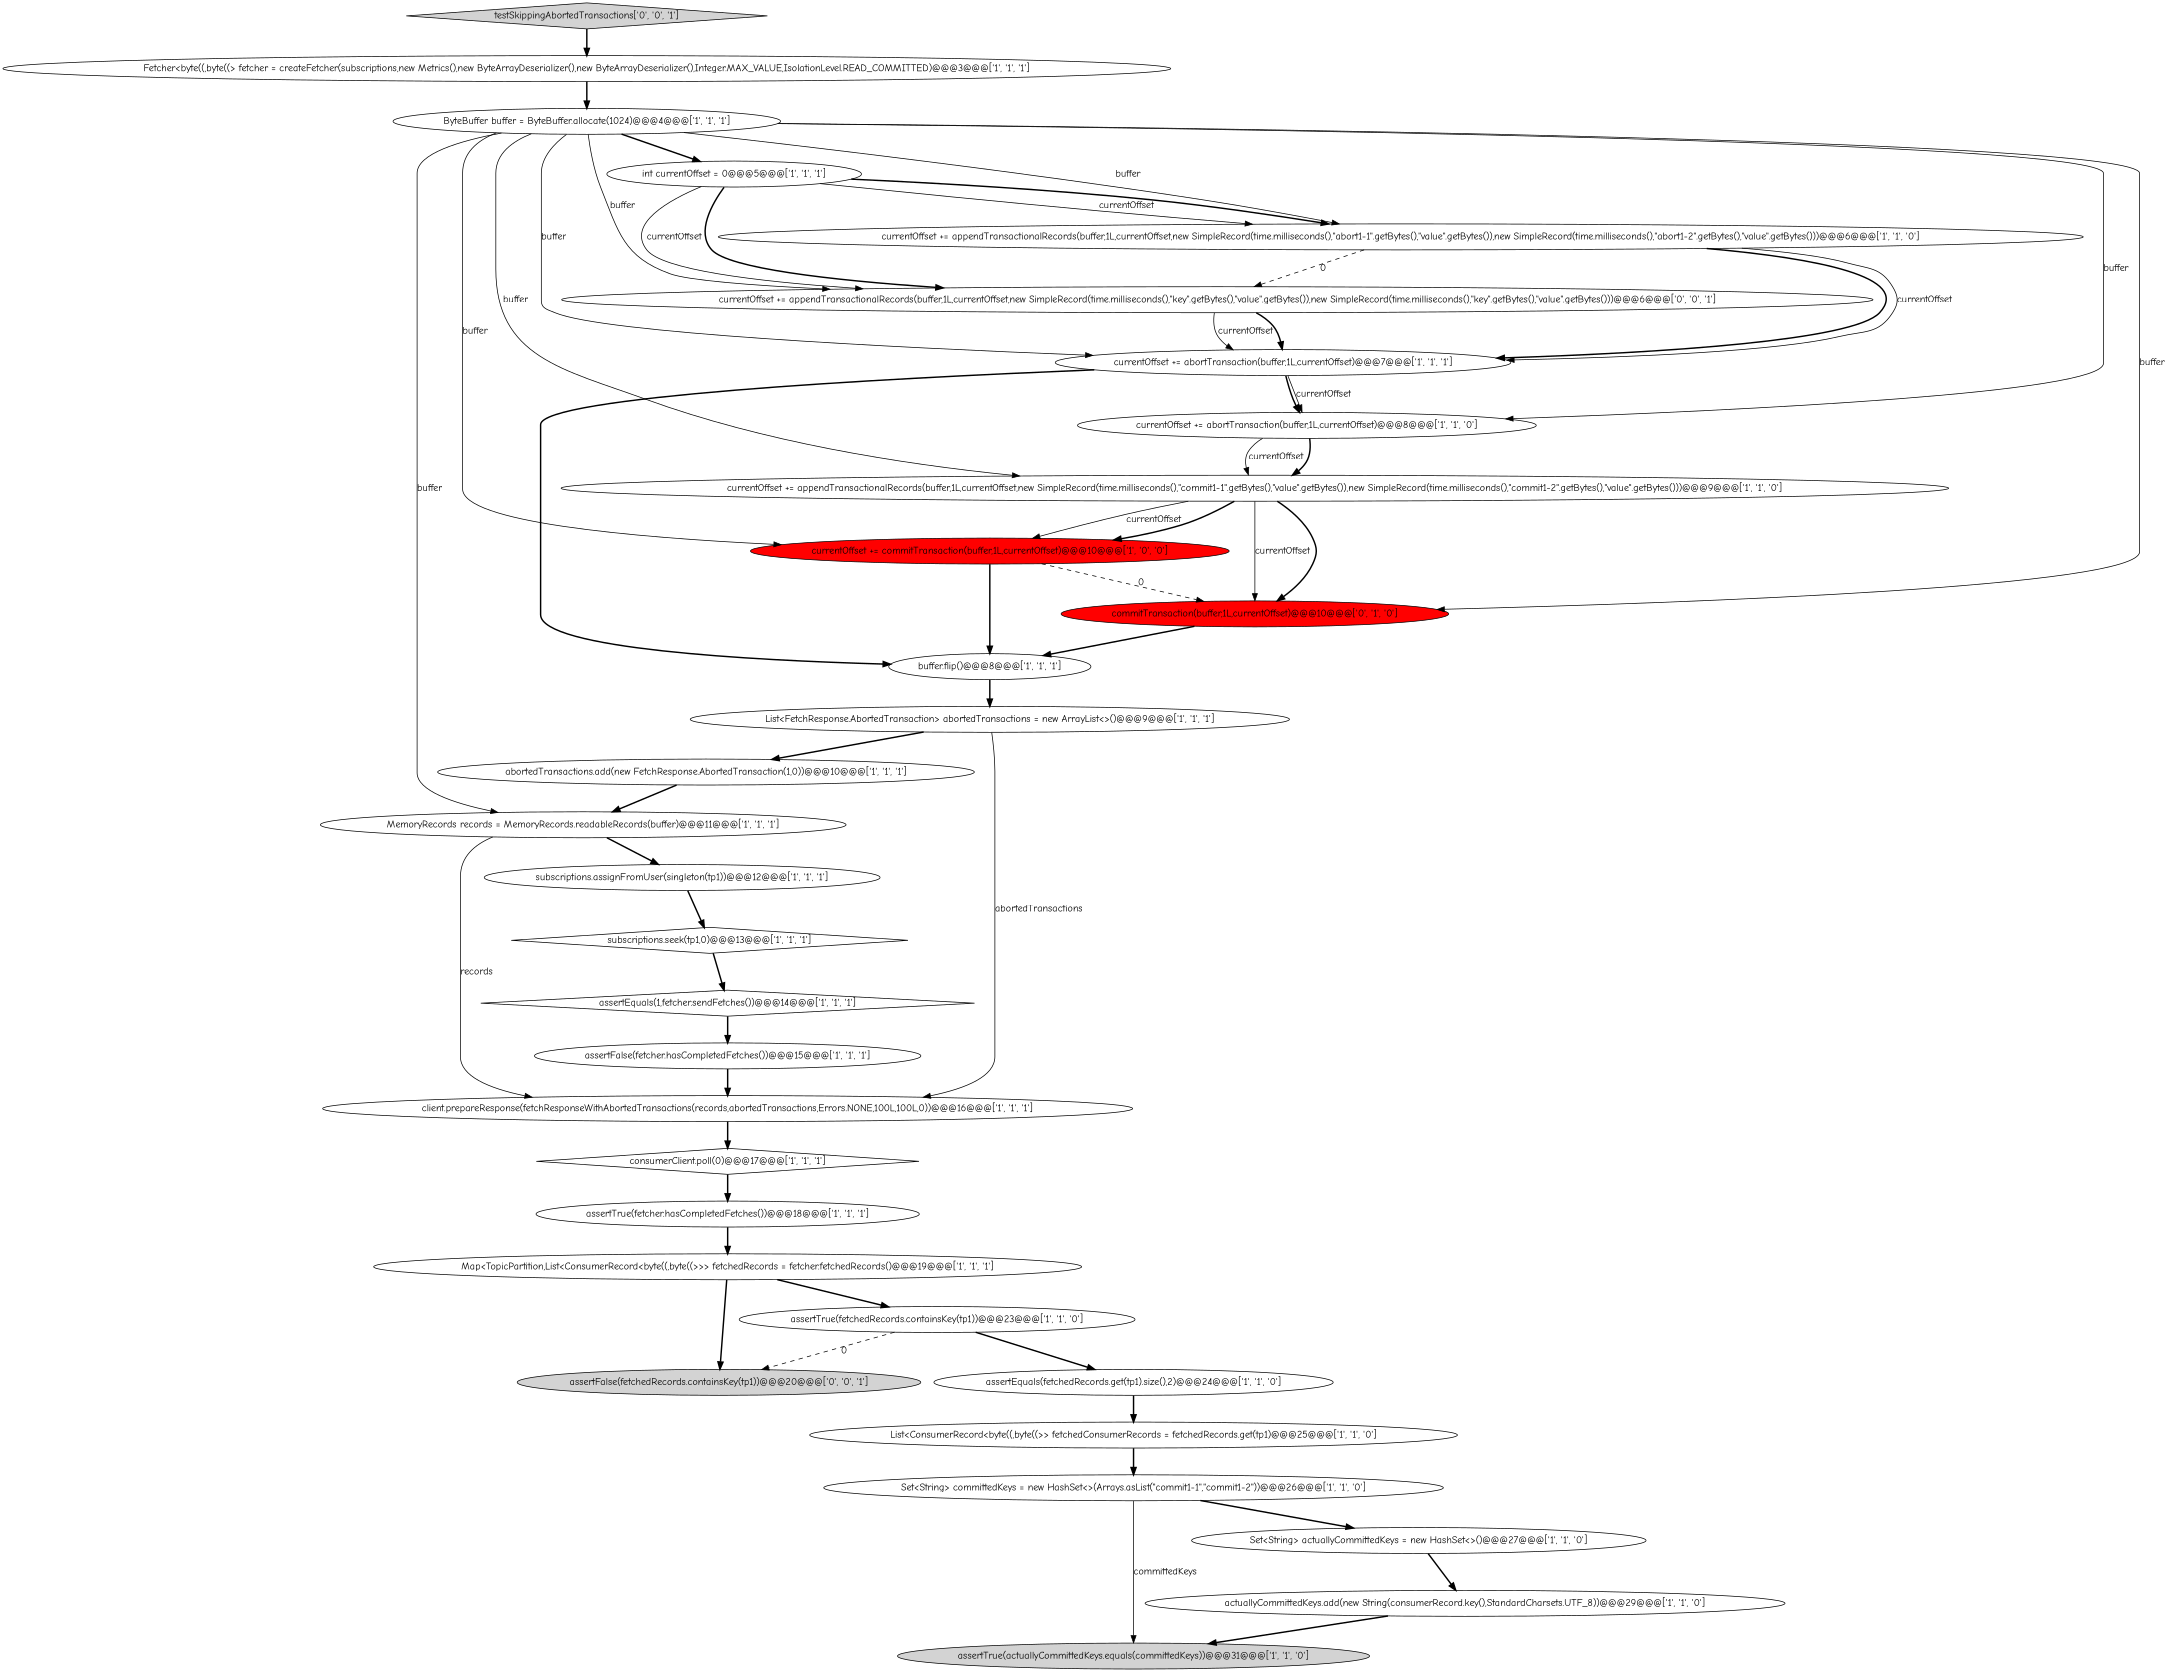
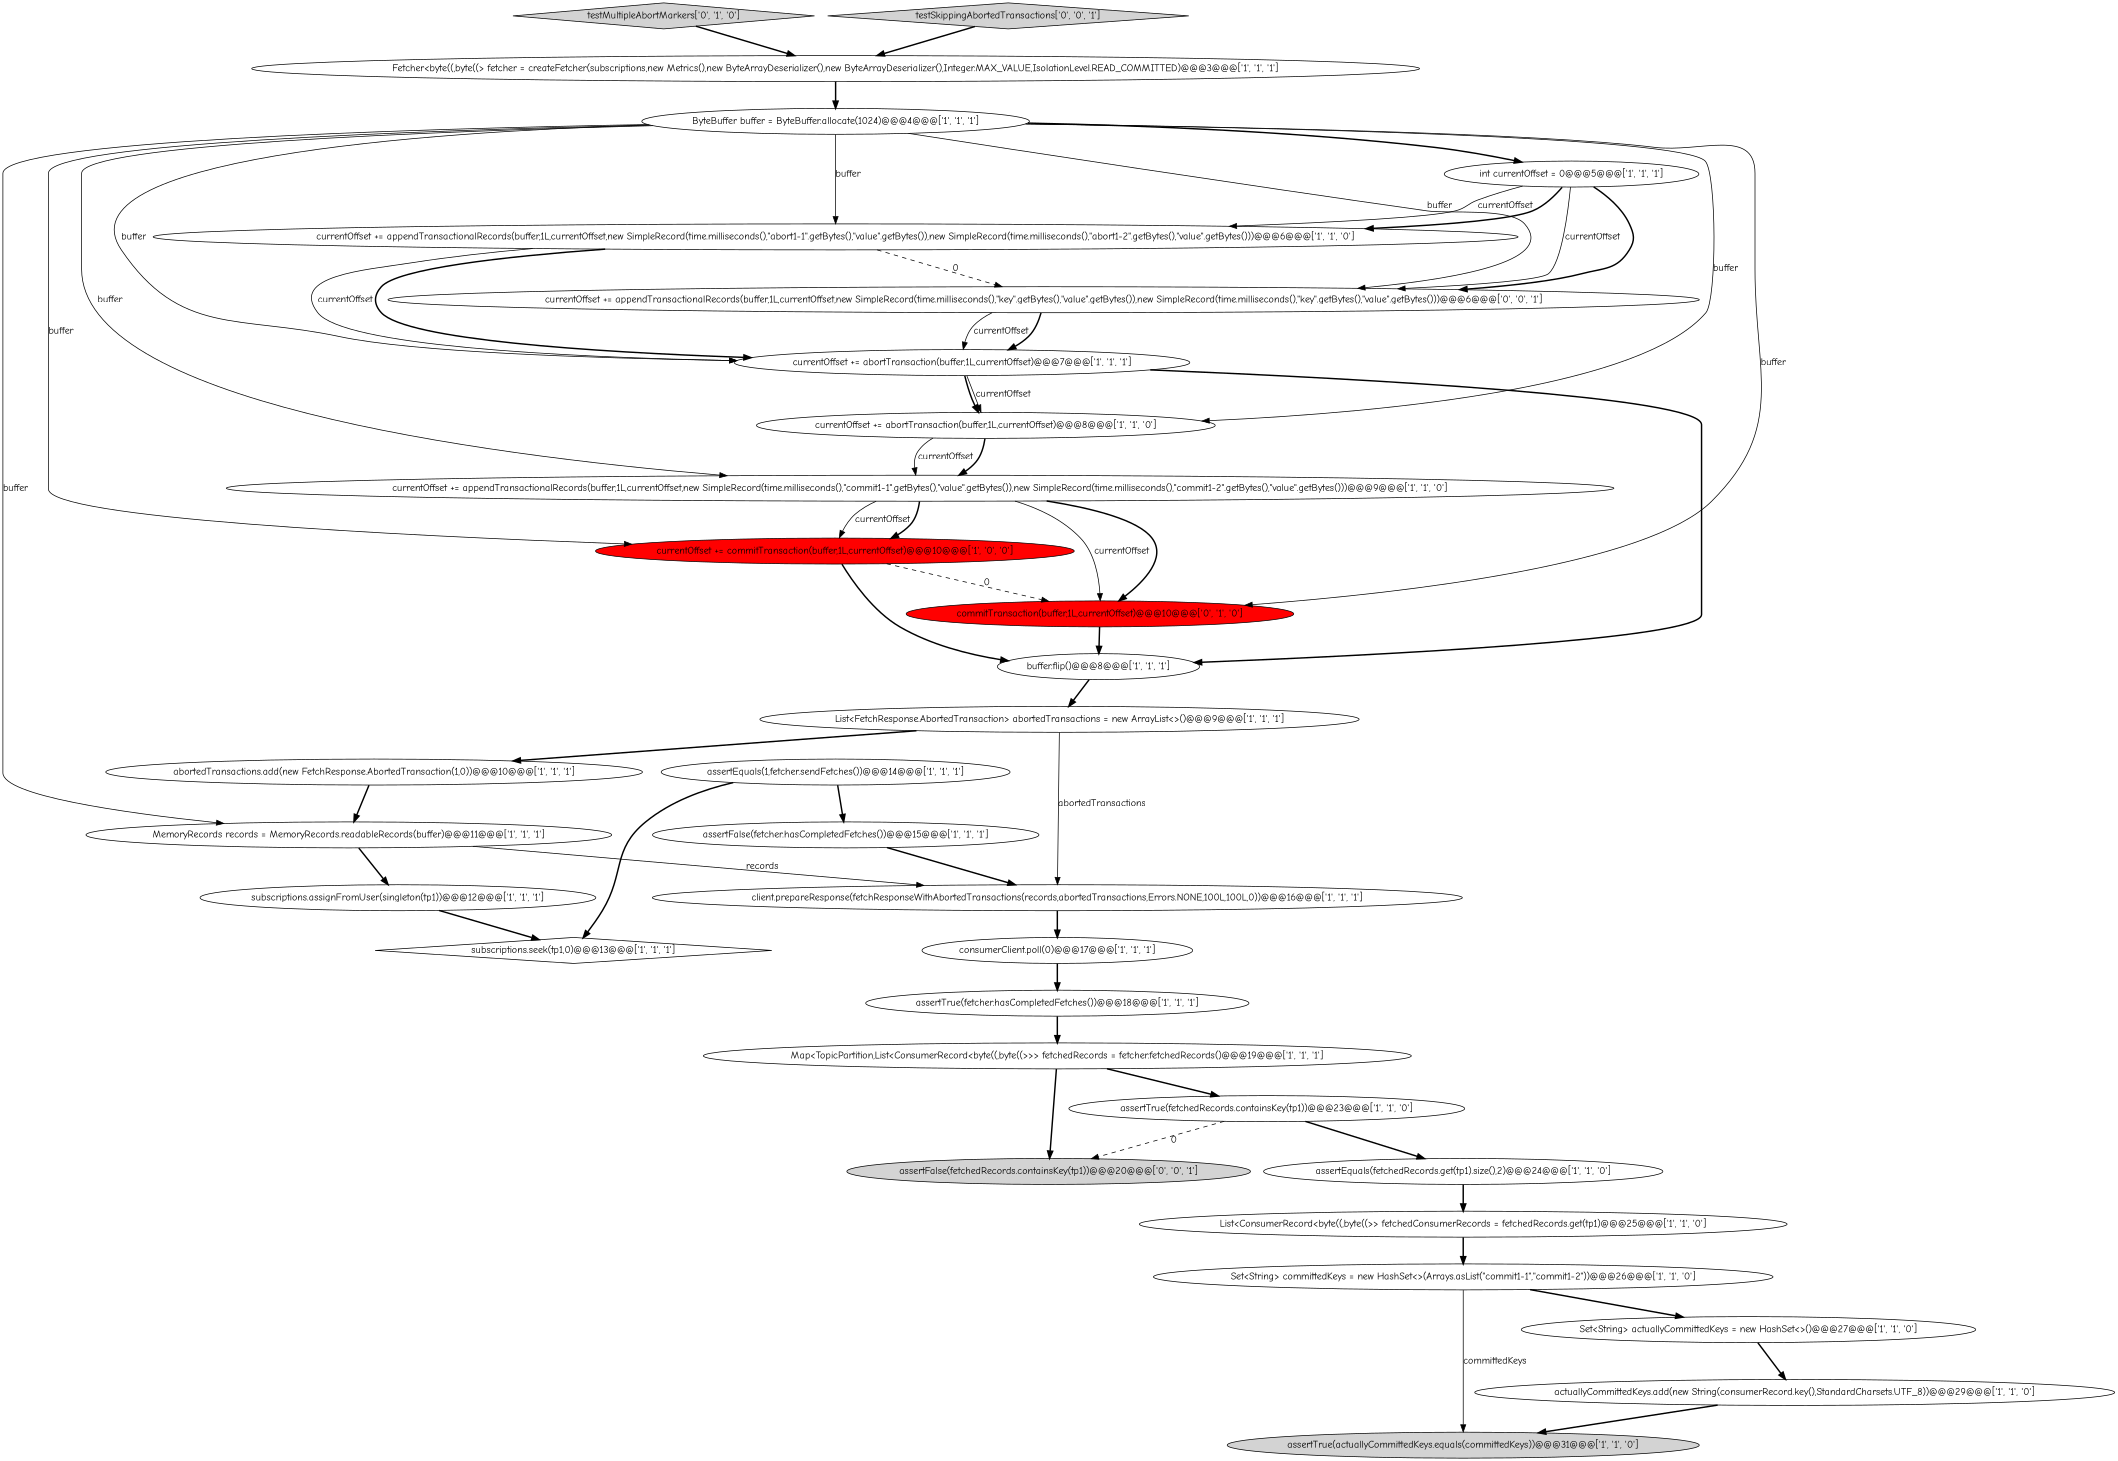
none -> (664, 16)
(718, 968) -> (635, 832)
(728, 1003) -> (836, 772)
(728, 1161) -> (1057, 950)
